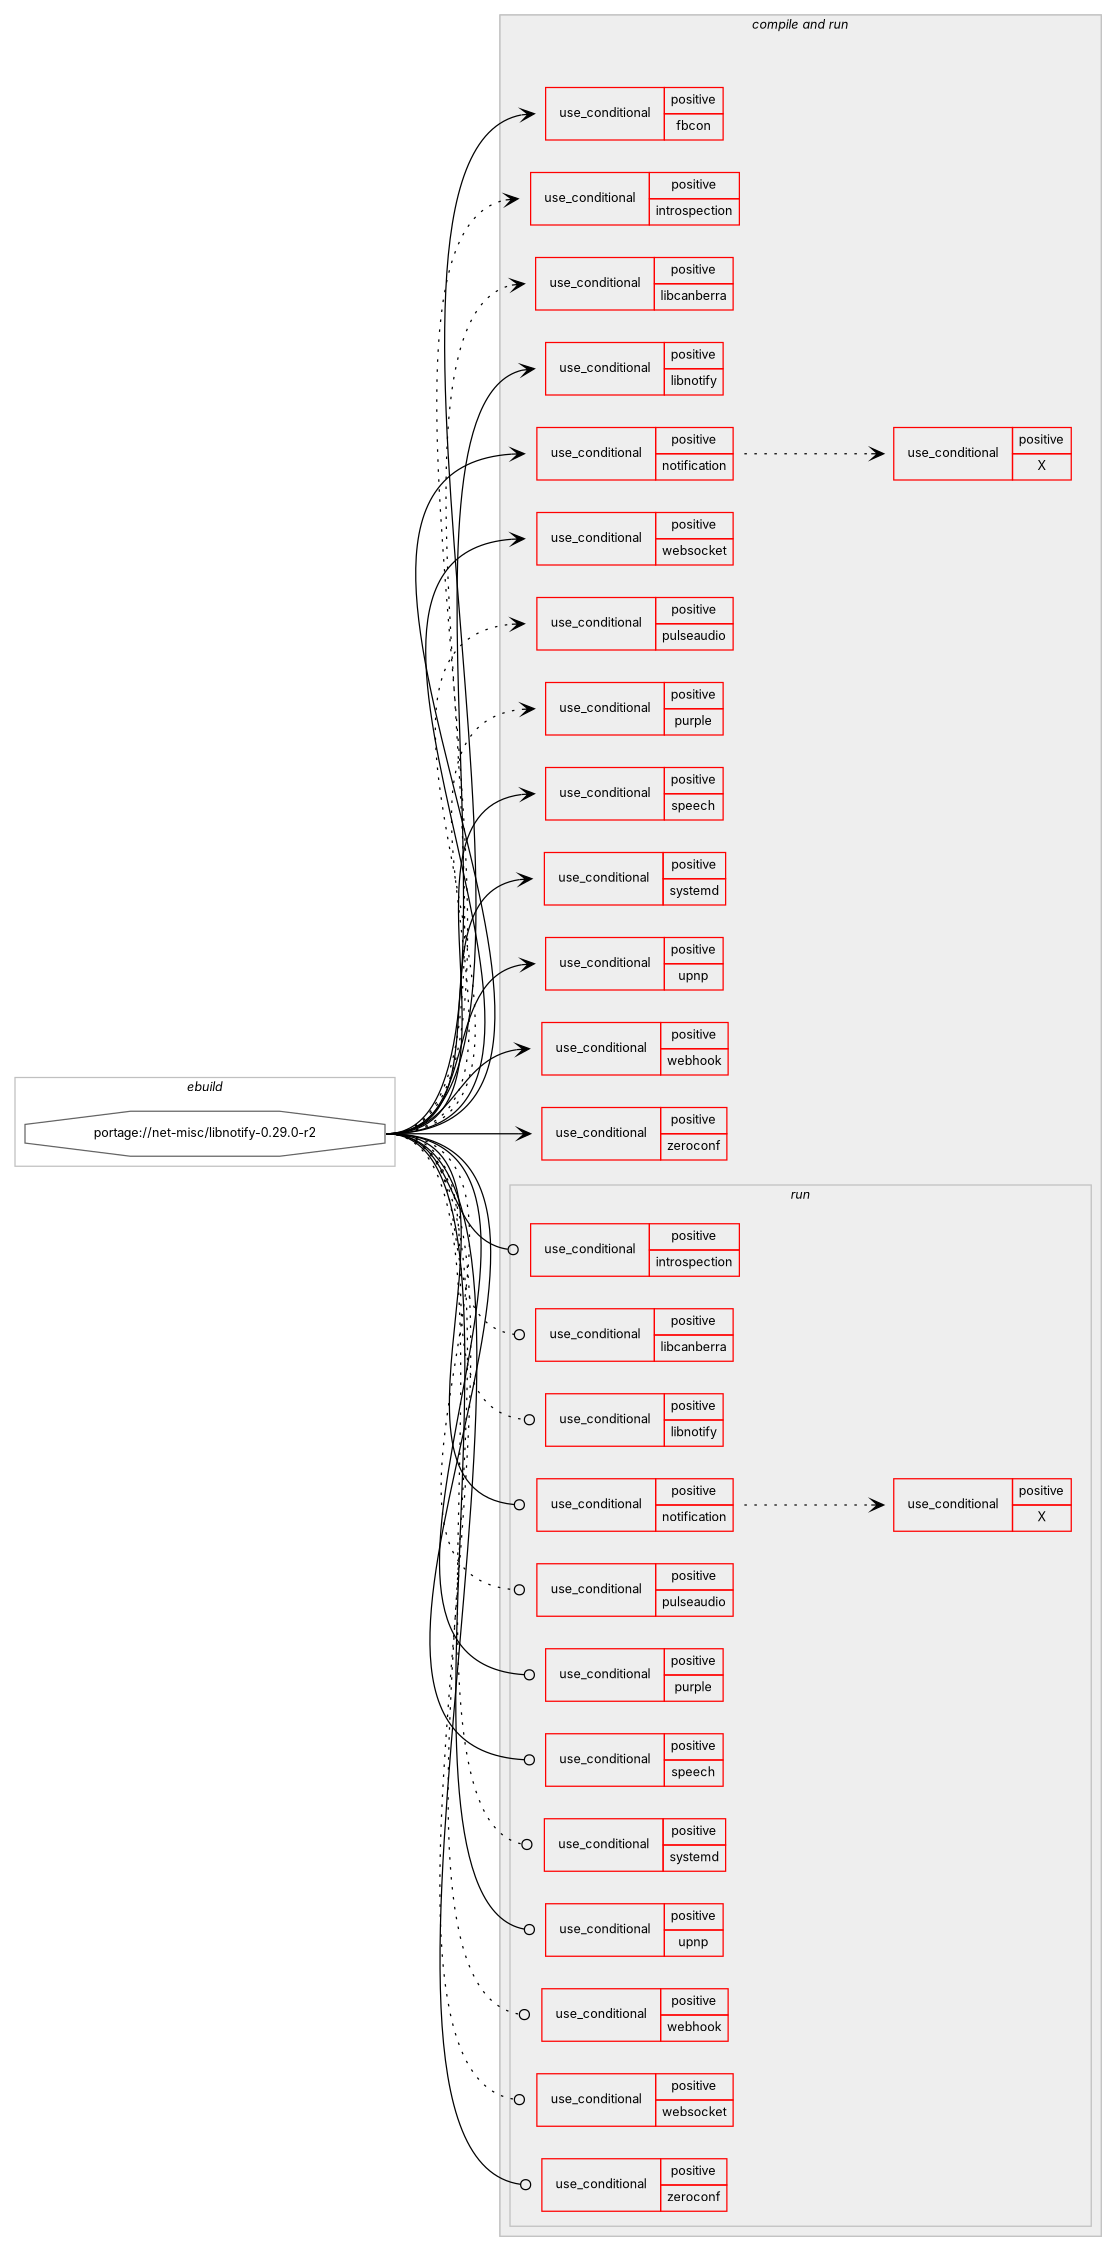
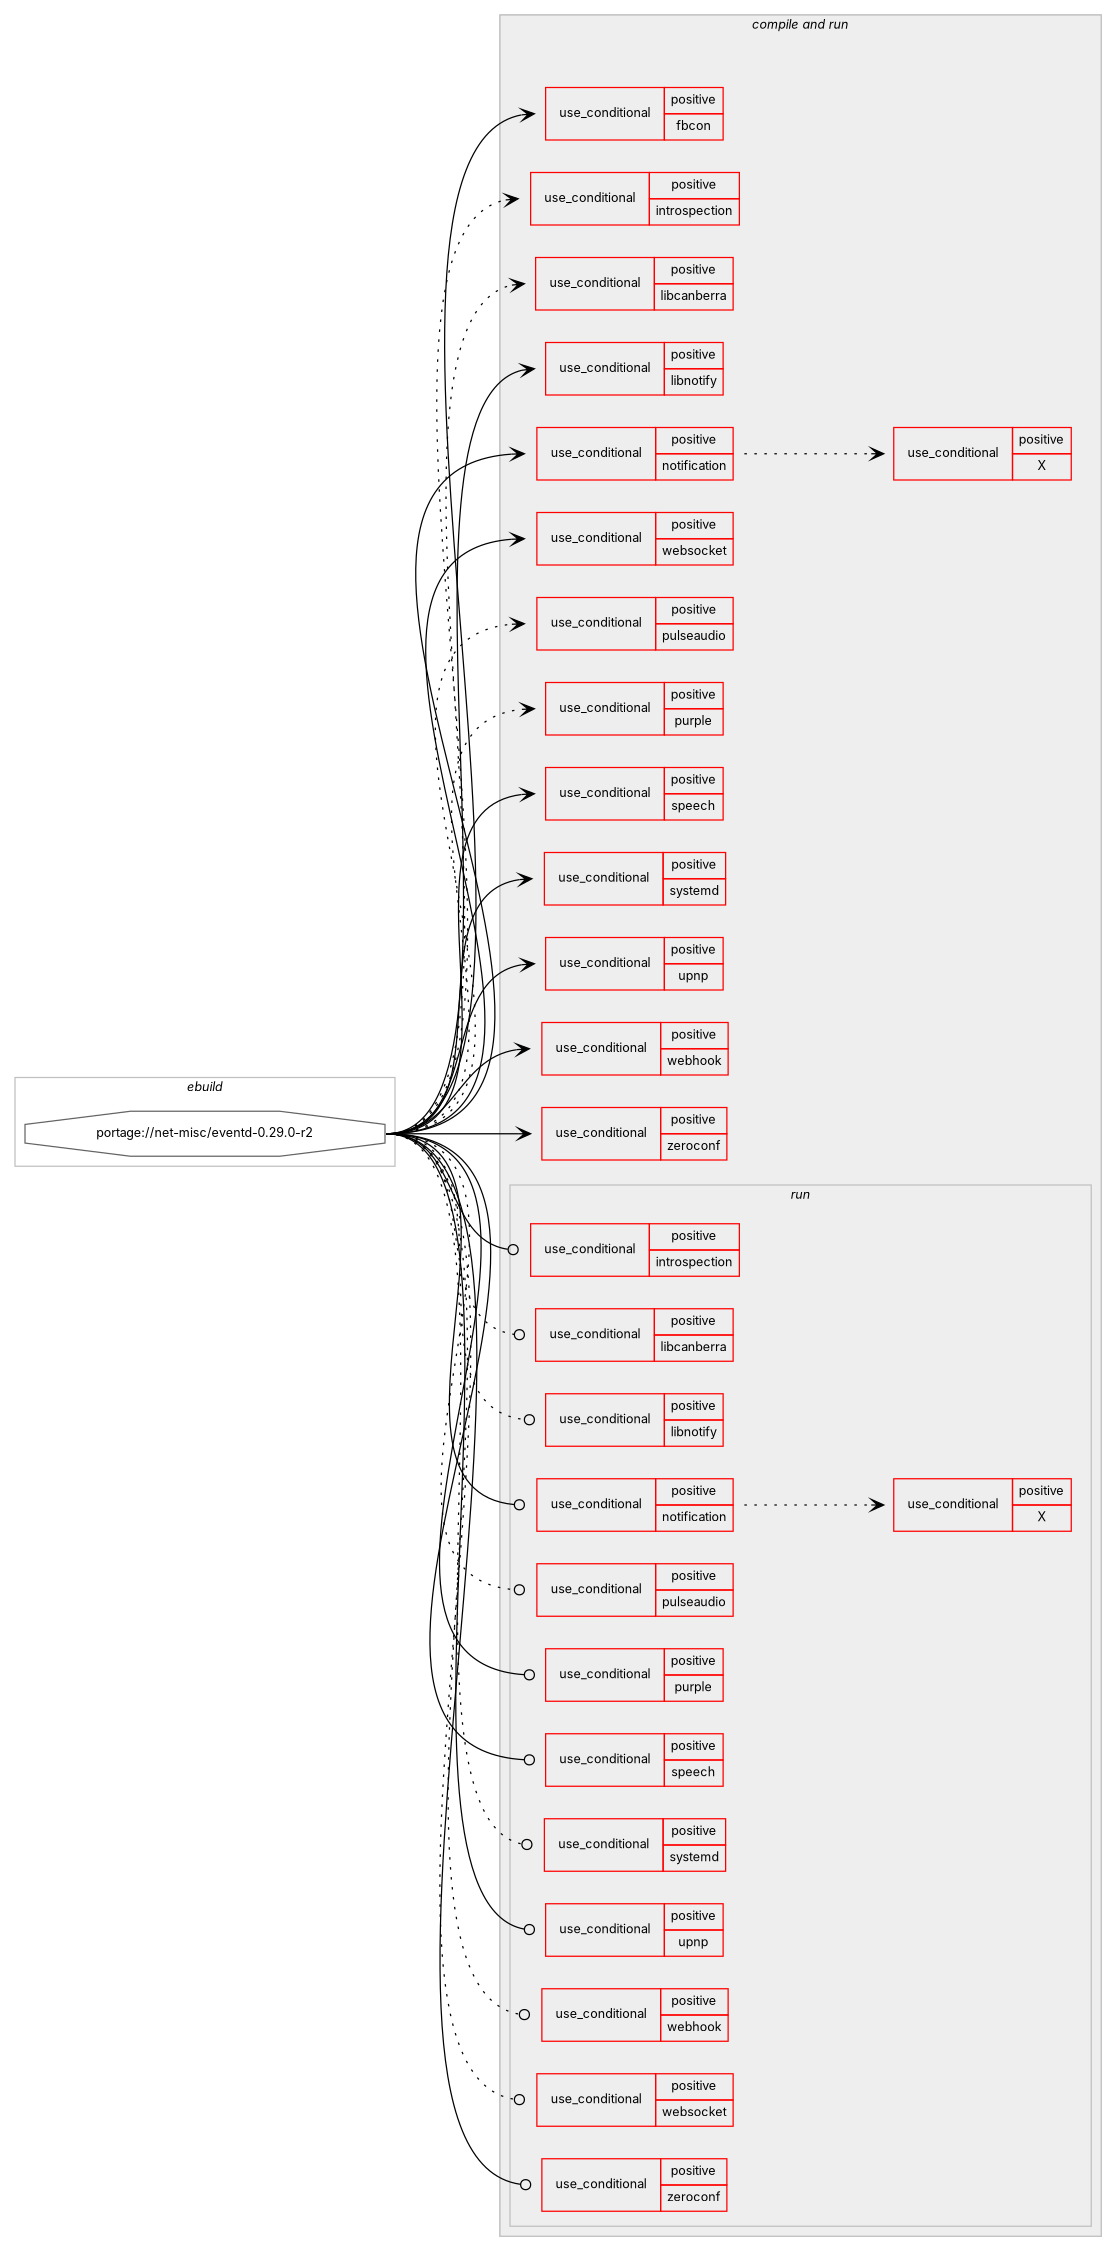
(205, 1134) -> (205, 1134)
